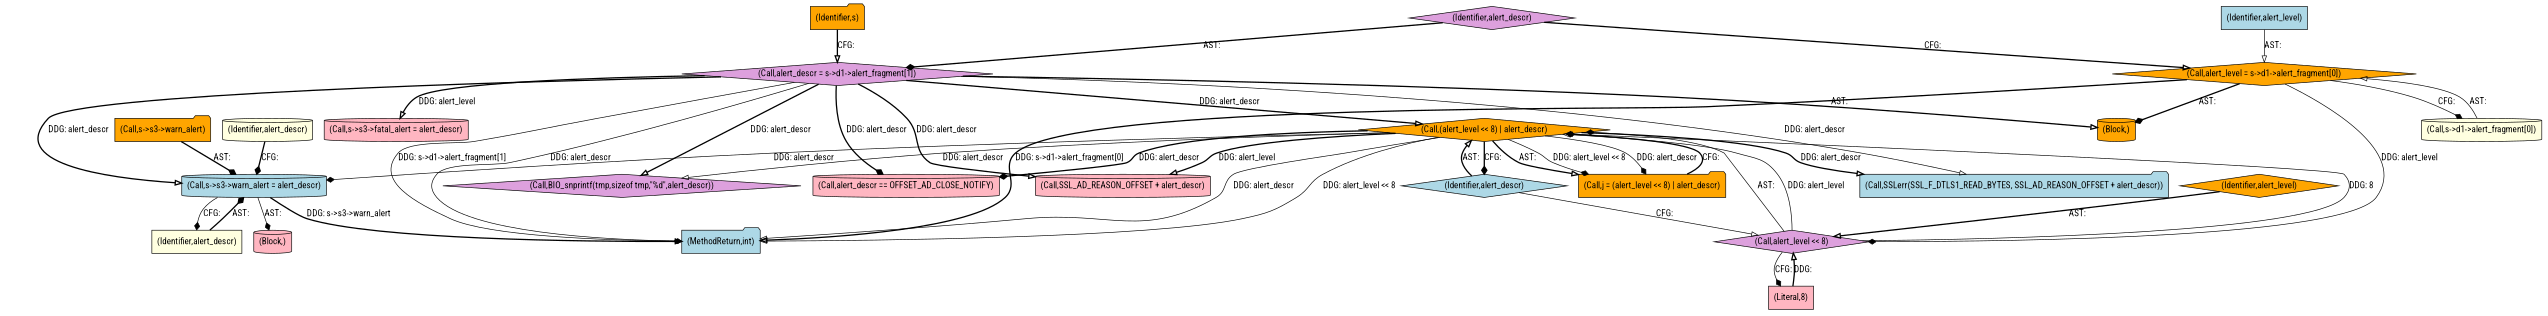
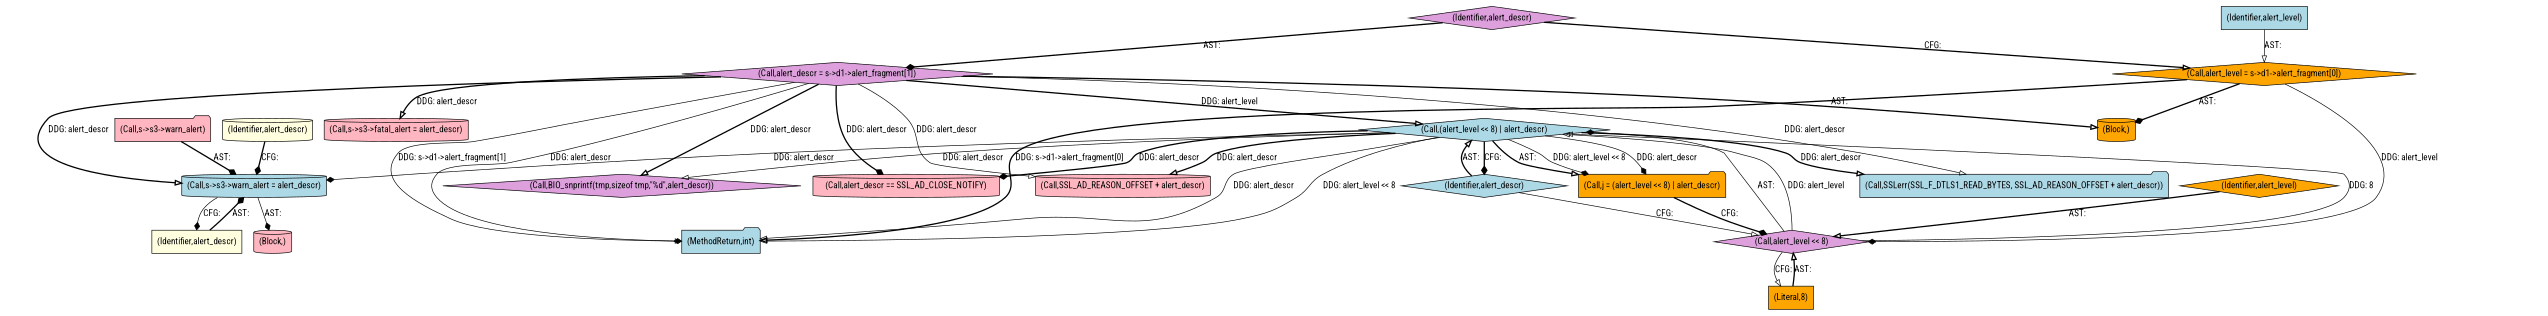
(837, 18) -> none
(447, 102) -> (447, 102)
(1230, 102) -> (1230, 102)
(163, 130) -> (163, 130)
(1484, 130) -> (1484, 130)
(2482, 130) -> none
(1653, 141) -> (1716, 216)
(1247, 158) -> (1247, 158)
(926, 159) -> (926, 159)
(906, 186) -> (906, 186)
(469, 237) -> none
(1775, 266) -> (1775, 266)
(1804, 270) -> (1804, 270)
(1791, 298) -> (1791, 298)
